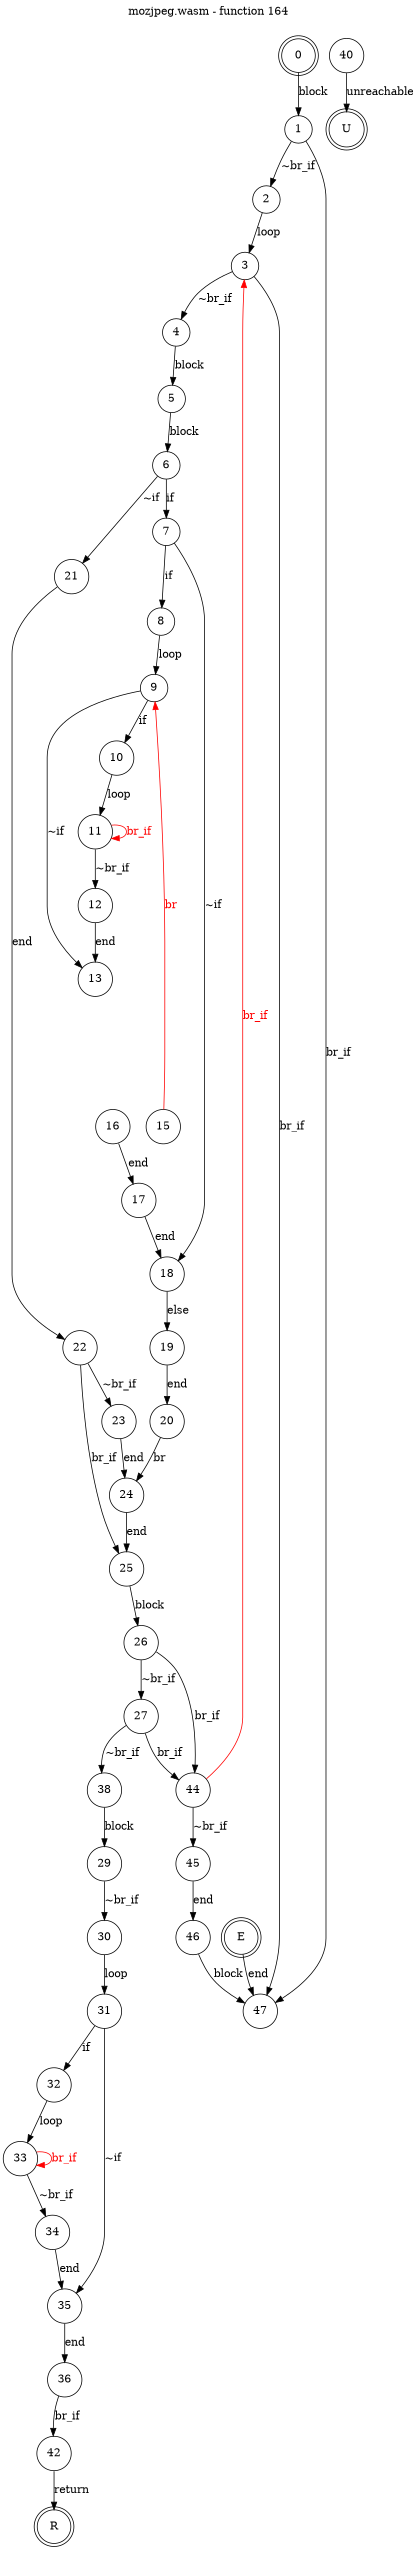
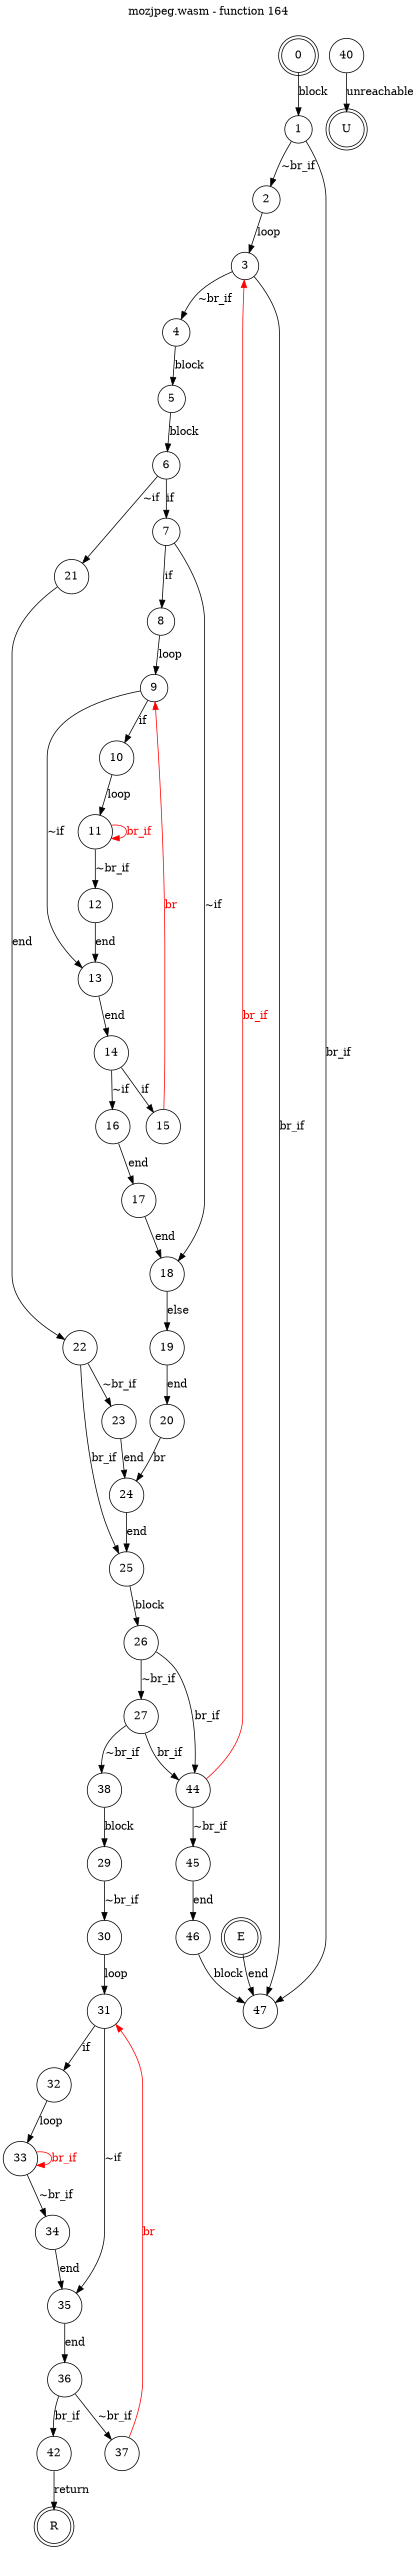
none -> (111, 1053)
none -> (122, 2453)
